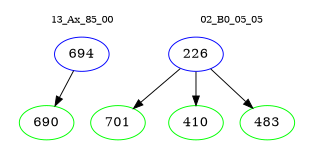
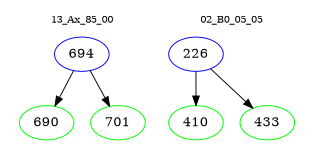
(167, 80) -> (98, 84)
(267, 123) -> (267, 123)
